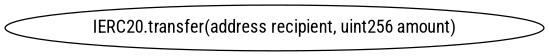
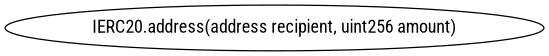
(274, 28) -> (274, 28)
